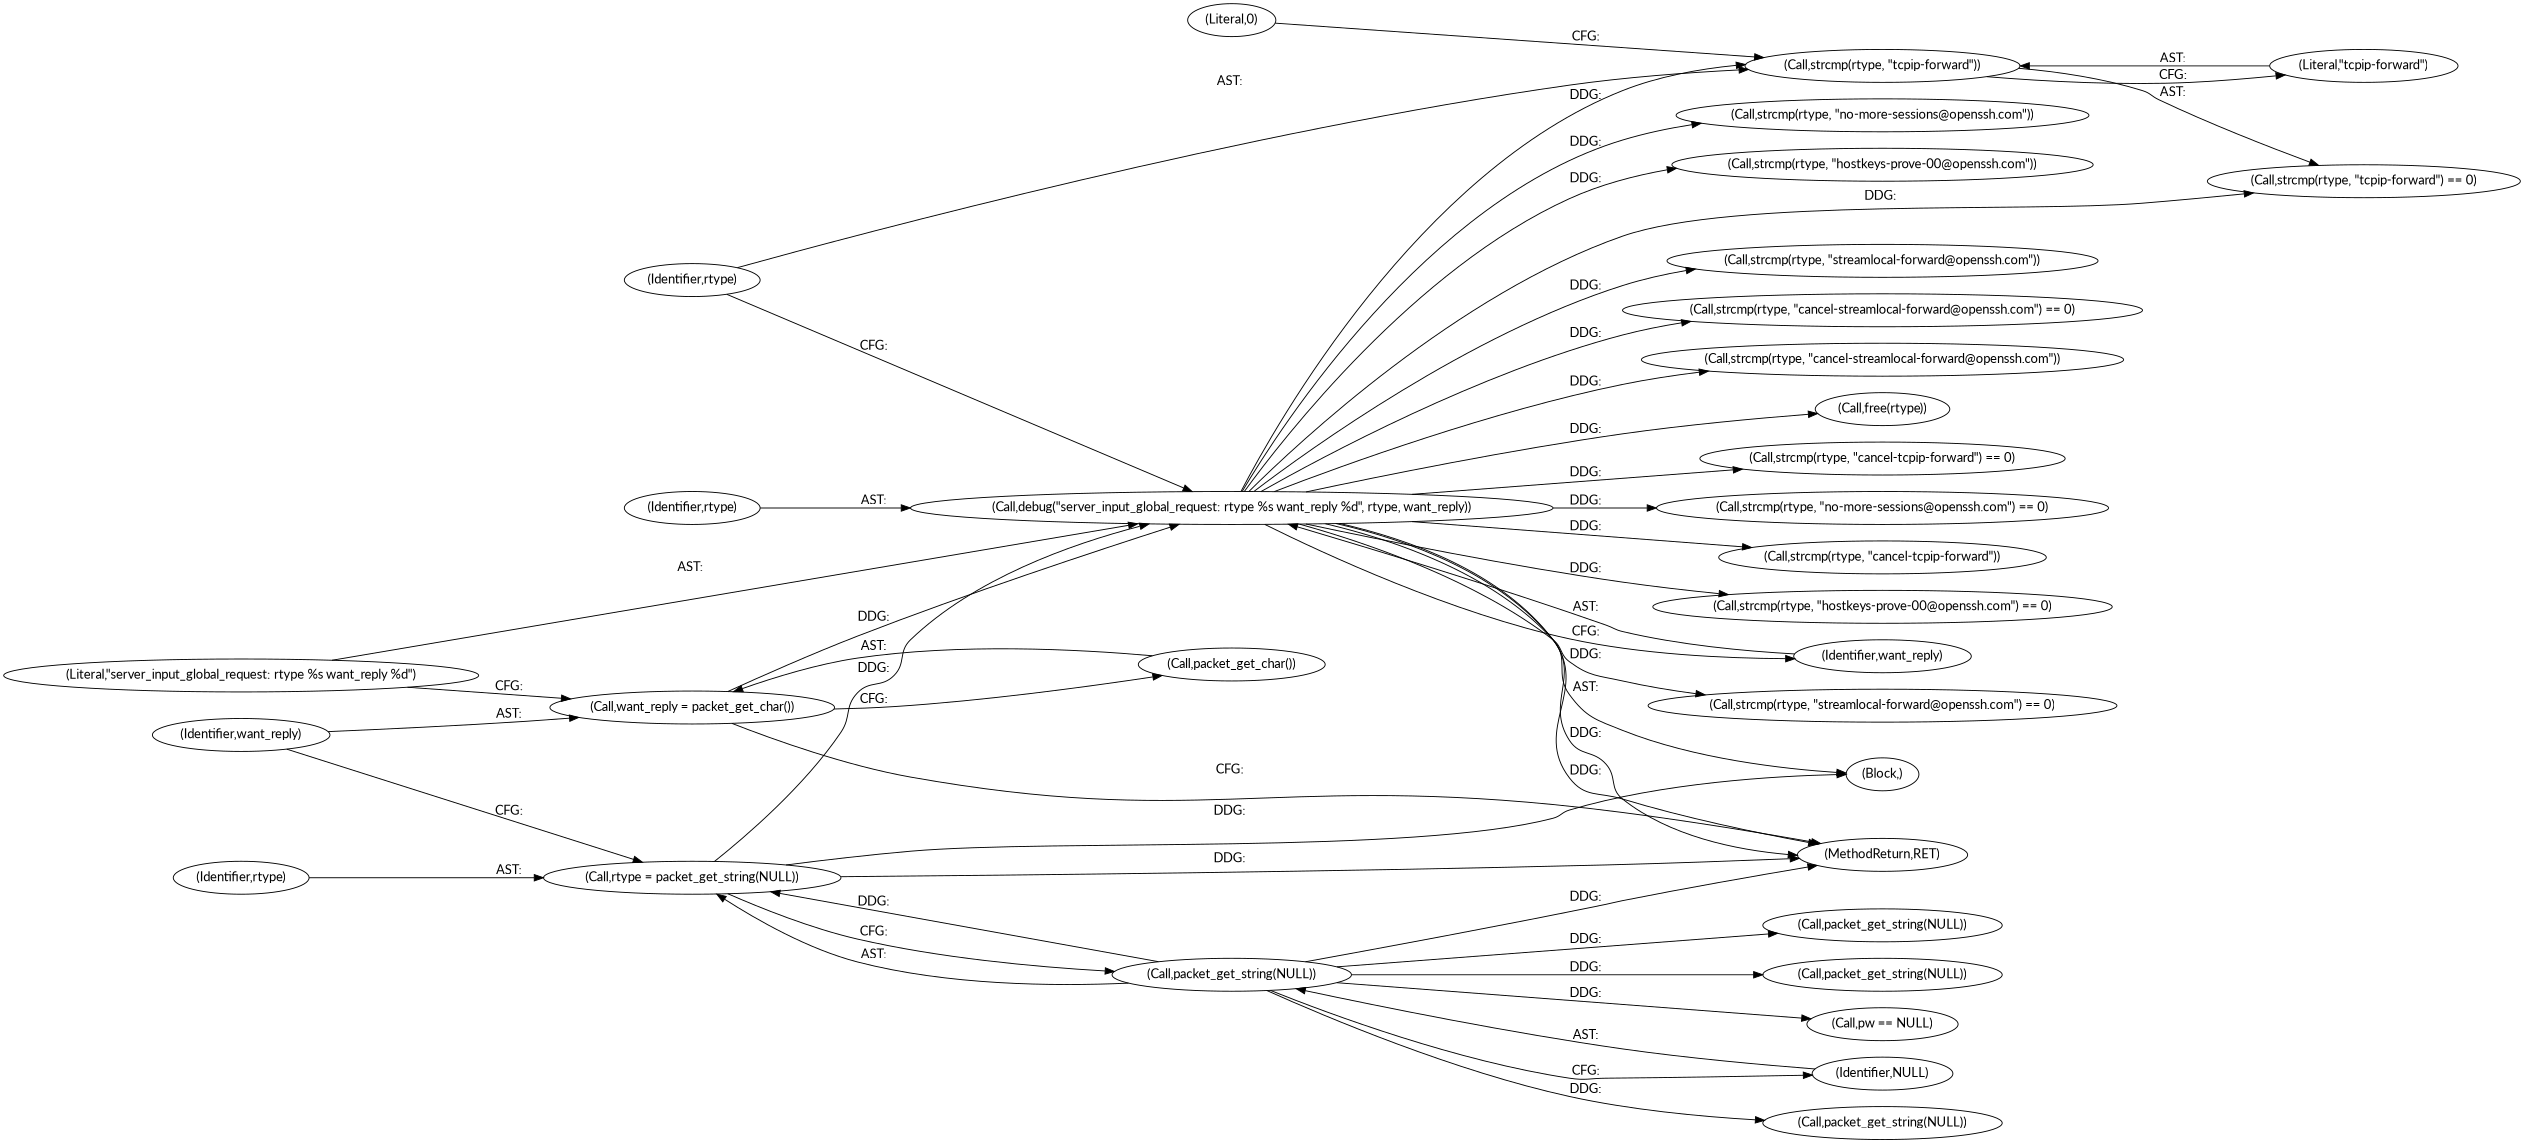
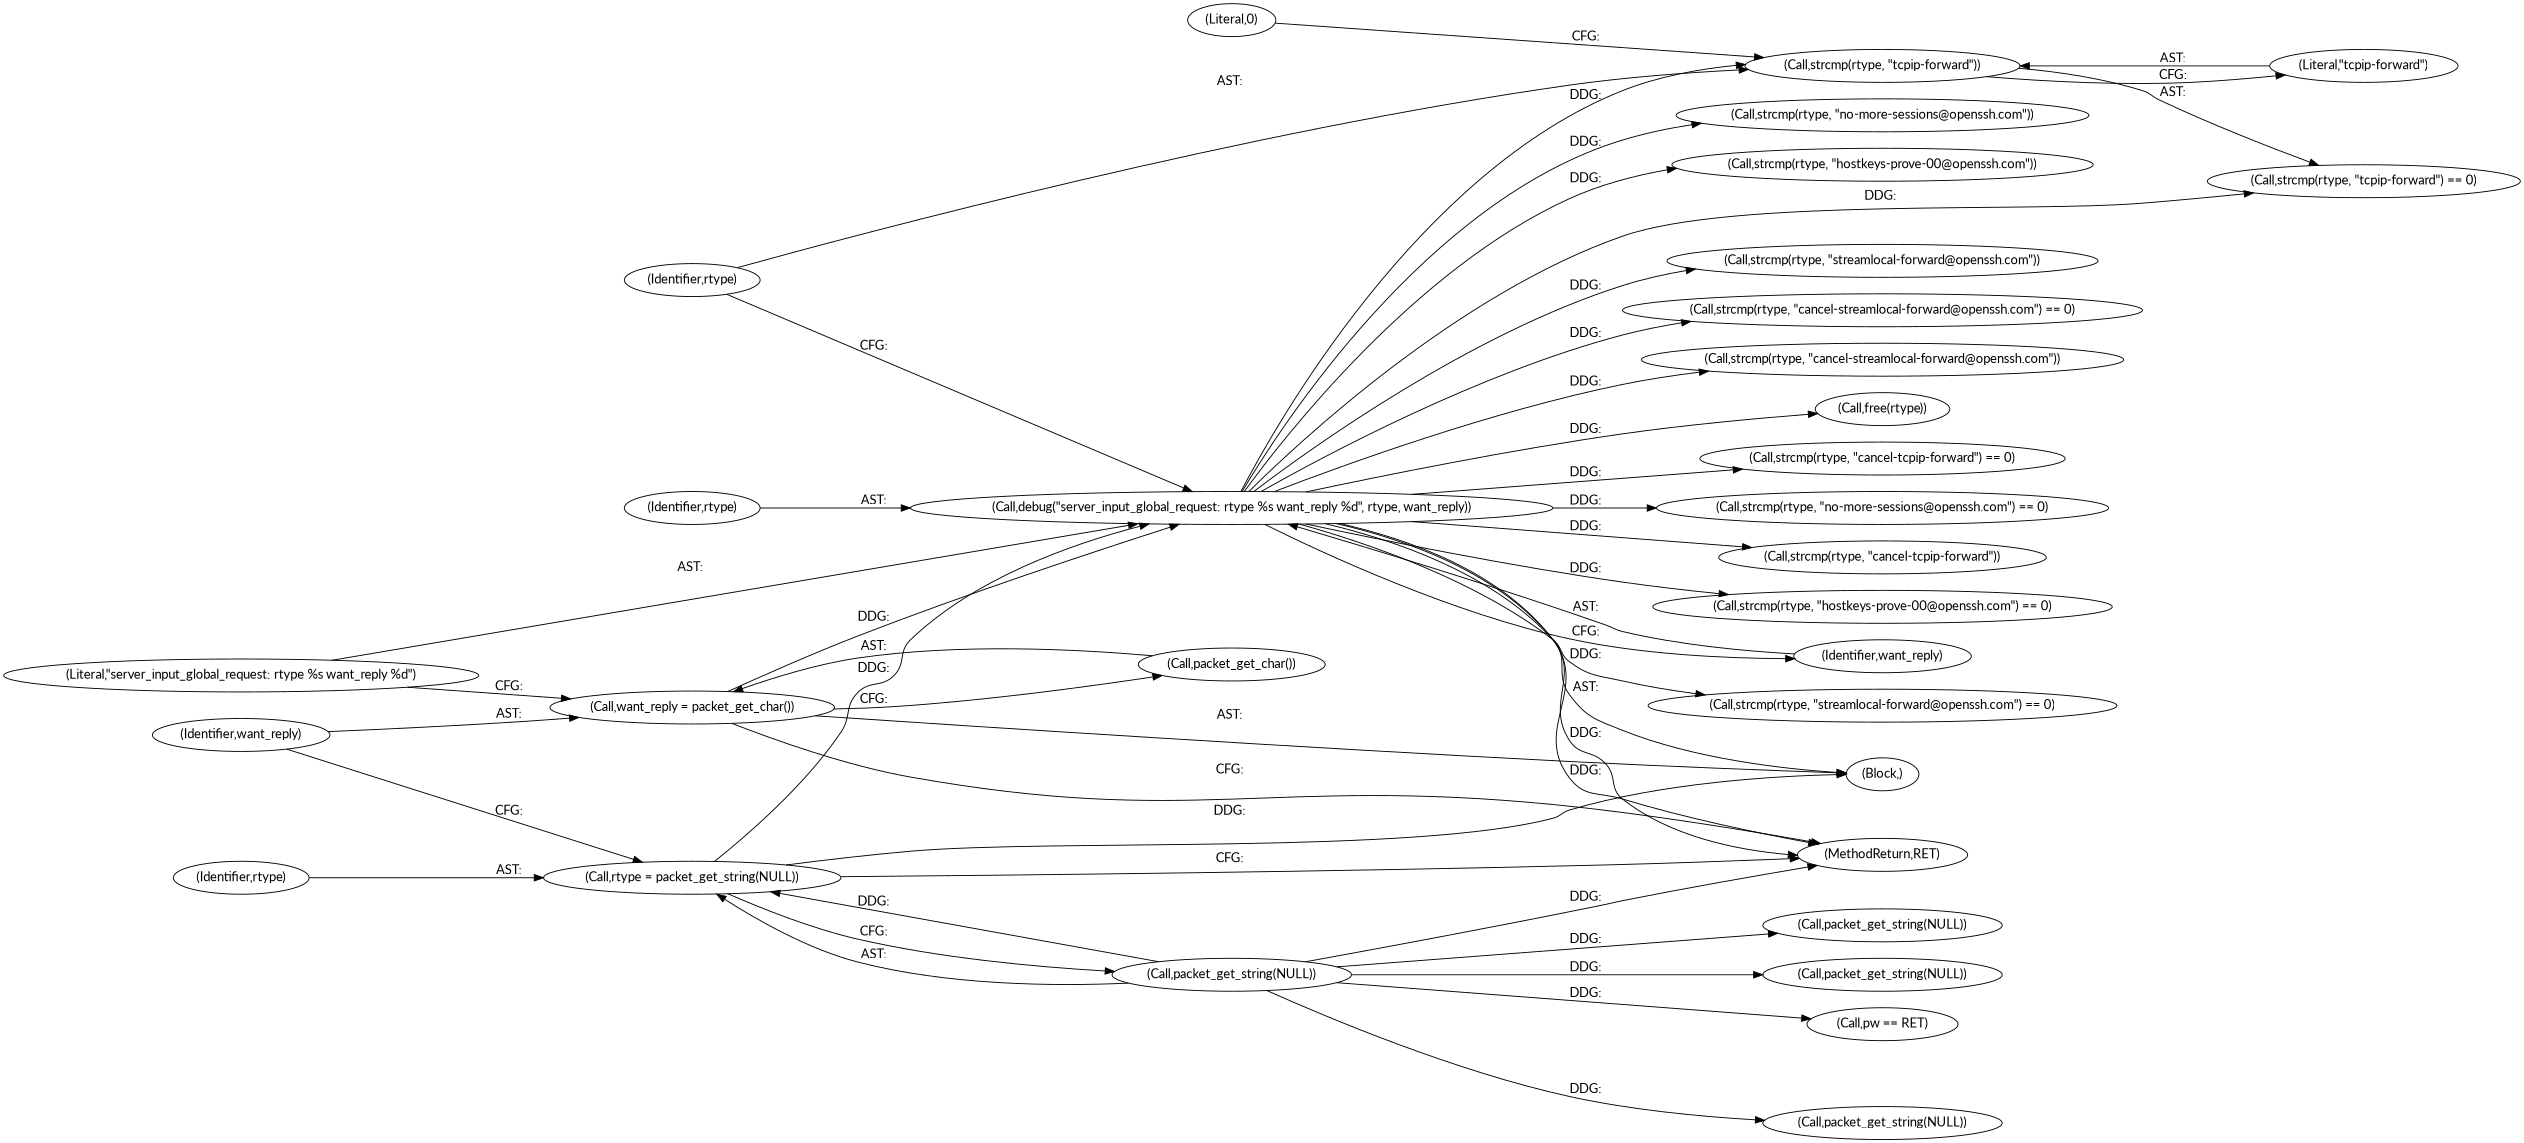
none -> (1326, 748)
(1232, 859) -> (1232, 859)
(1883, 1024) -> (1883, 1024)
(1883, 1074) -> none
